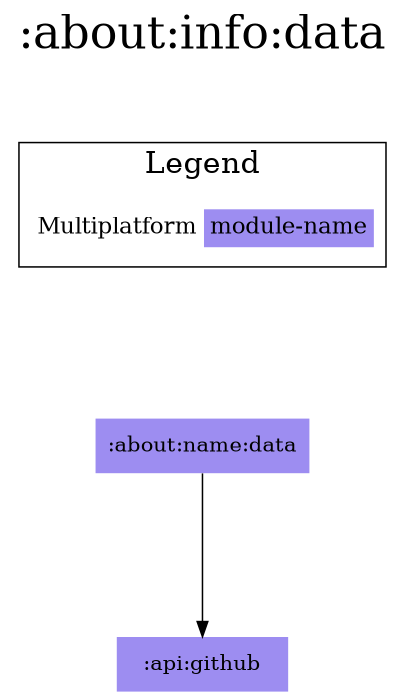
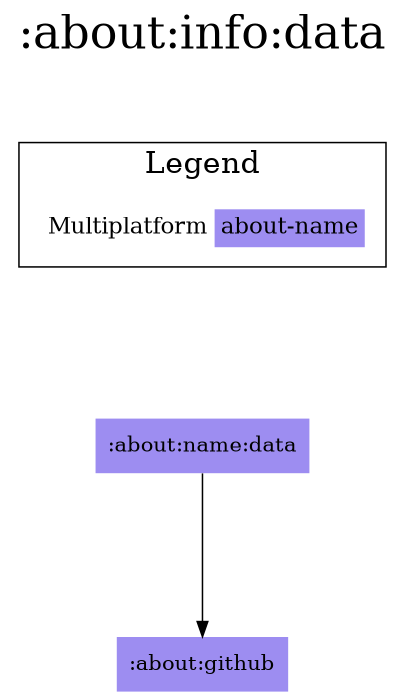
(289, 227) -> (290, 227)
(202, 664) -> (202, 664)
